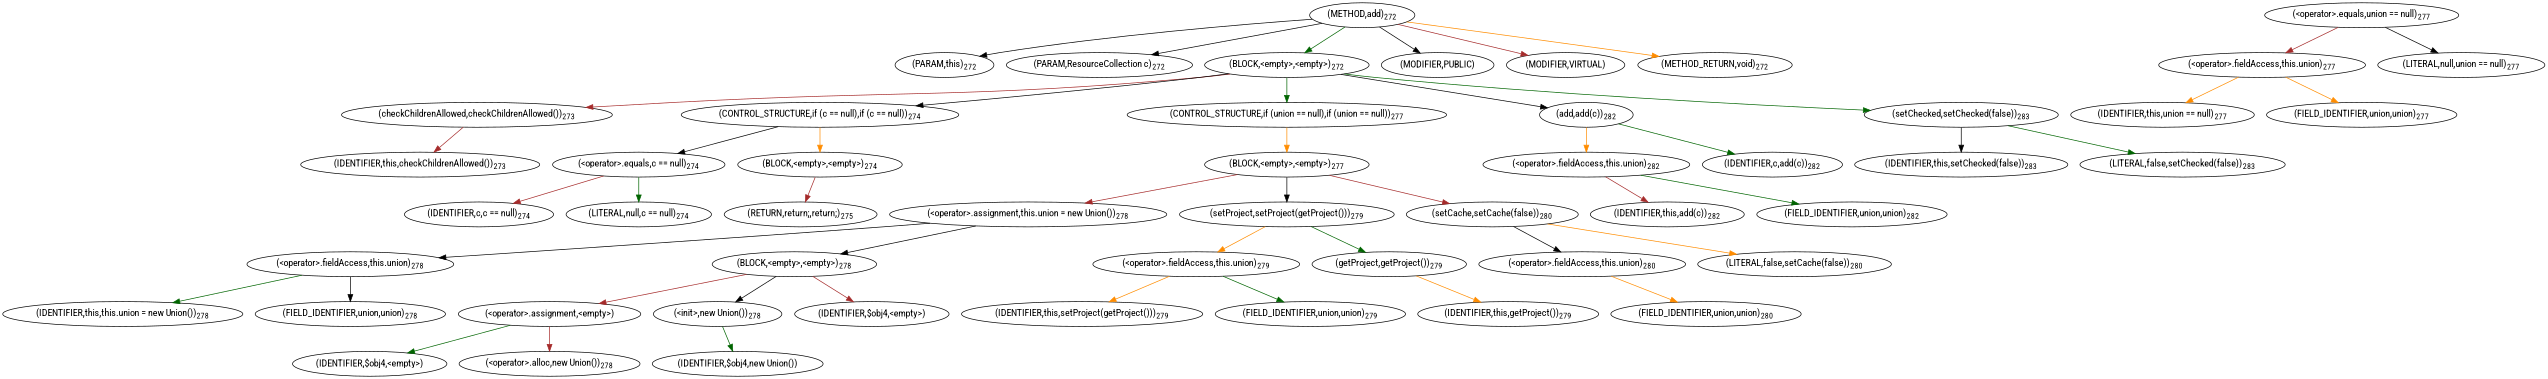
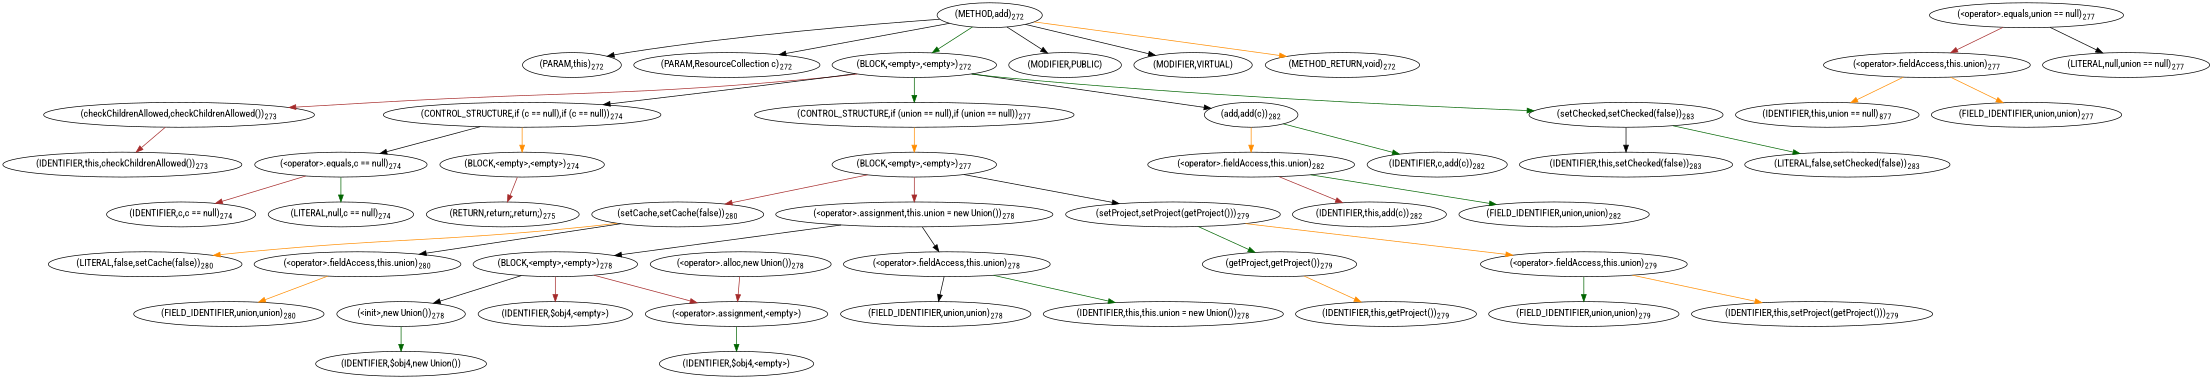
(1459, 39) -> (1087, 39)
(2221, 114) -> (1886, 114)
(550, 336) -> (739, 286)
